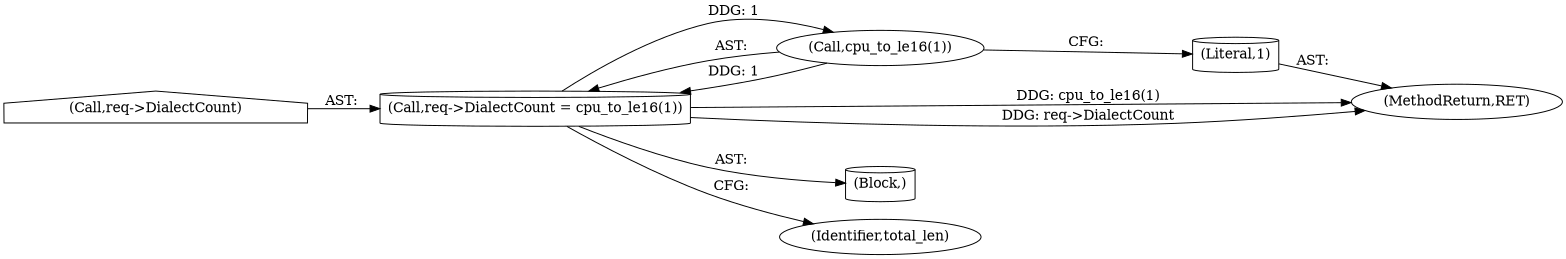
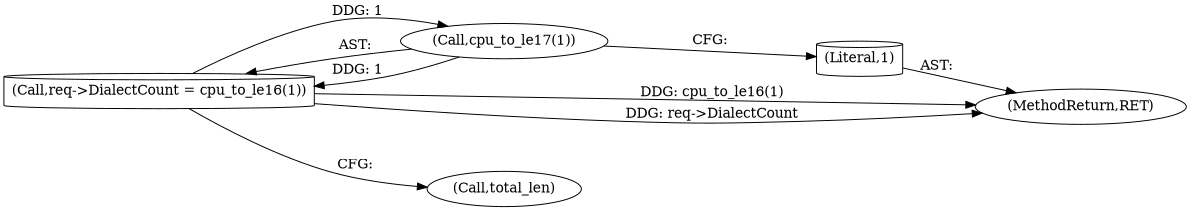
(880, 48) -> (504, 41)
(156, 109) -> none
(880, 184) -> none
(880, 237) -> (504, 189)
